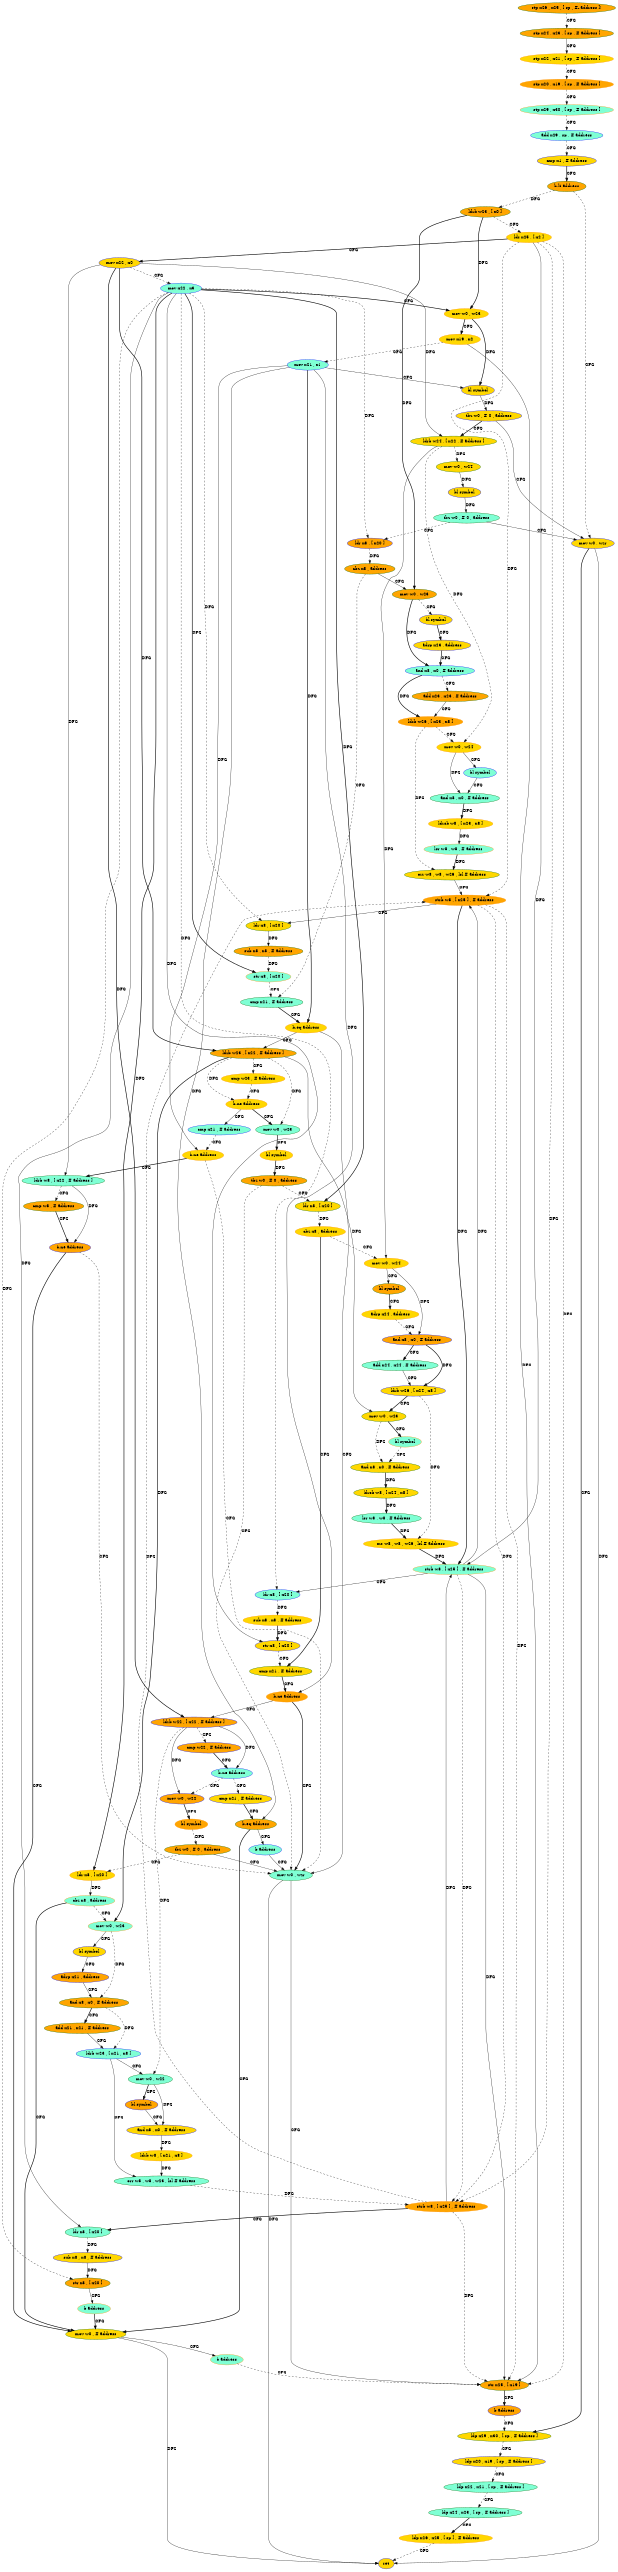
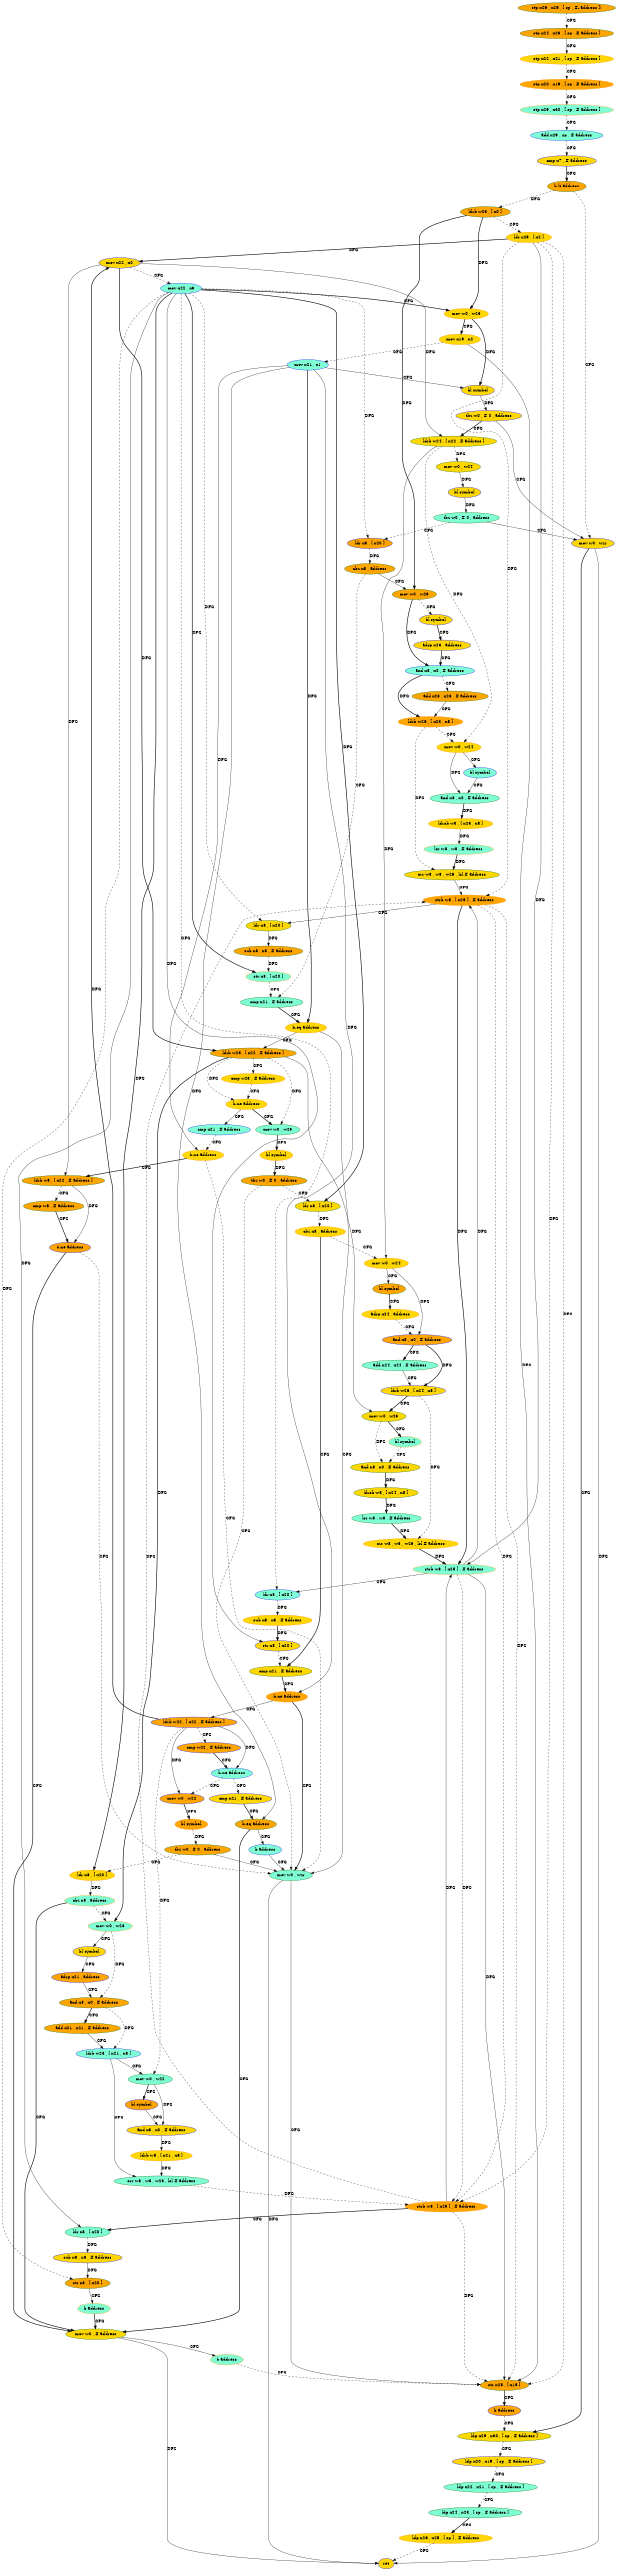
(567, 161) -> (567, 161)
(117, 1001) -> (92, 1006)
(63, 1181) -> (63, 1181)
